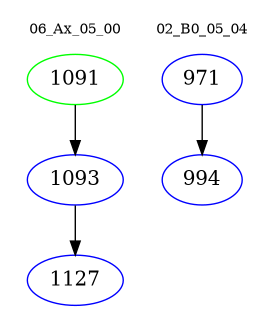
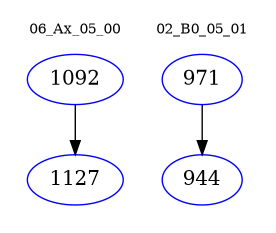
(202, 30) -> (202, 30)
(75, 79) -> none
(75, 180) -> (75, 79)
(202, 180) -> (202, 180)
